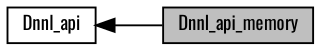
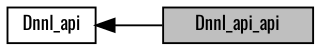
(238, 25) -> (238, 25)
